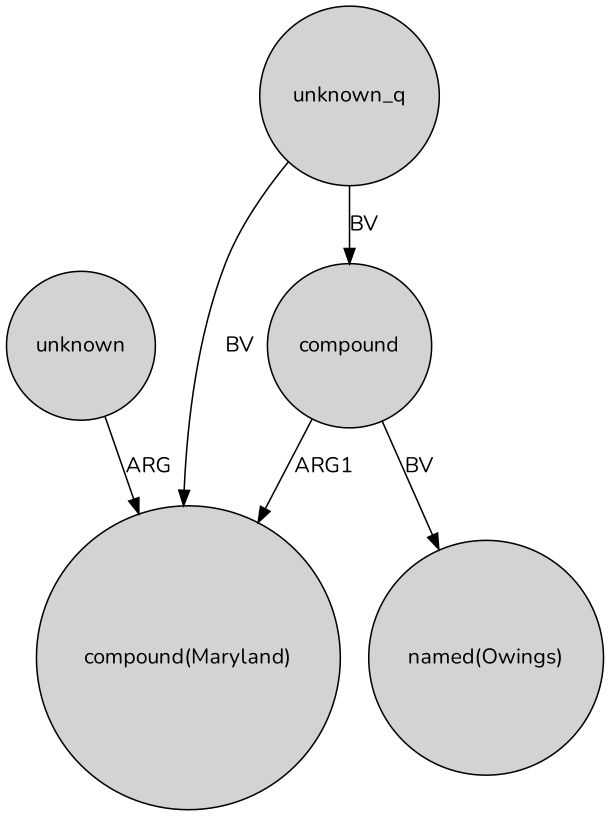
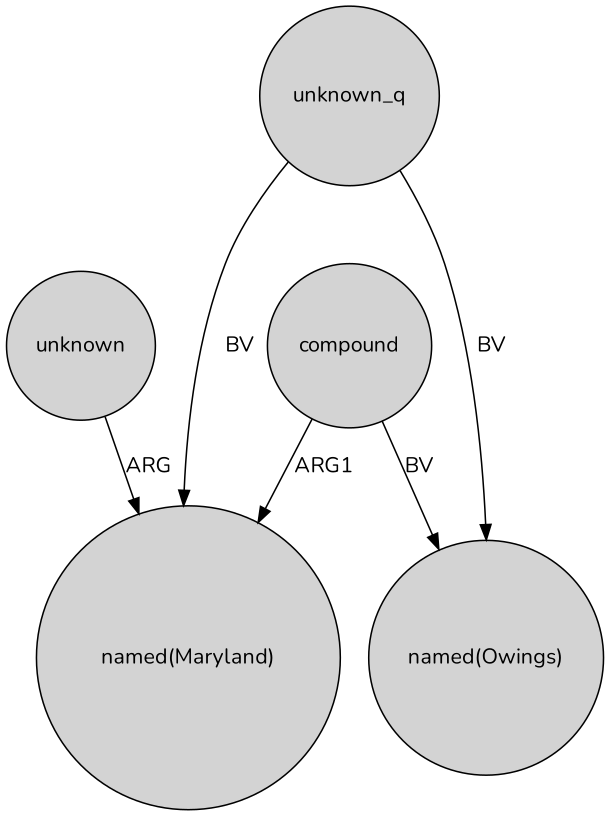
(350, 217) -> (464, 342)
(188, 658) -> (188, 658)
